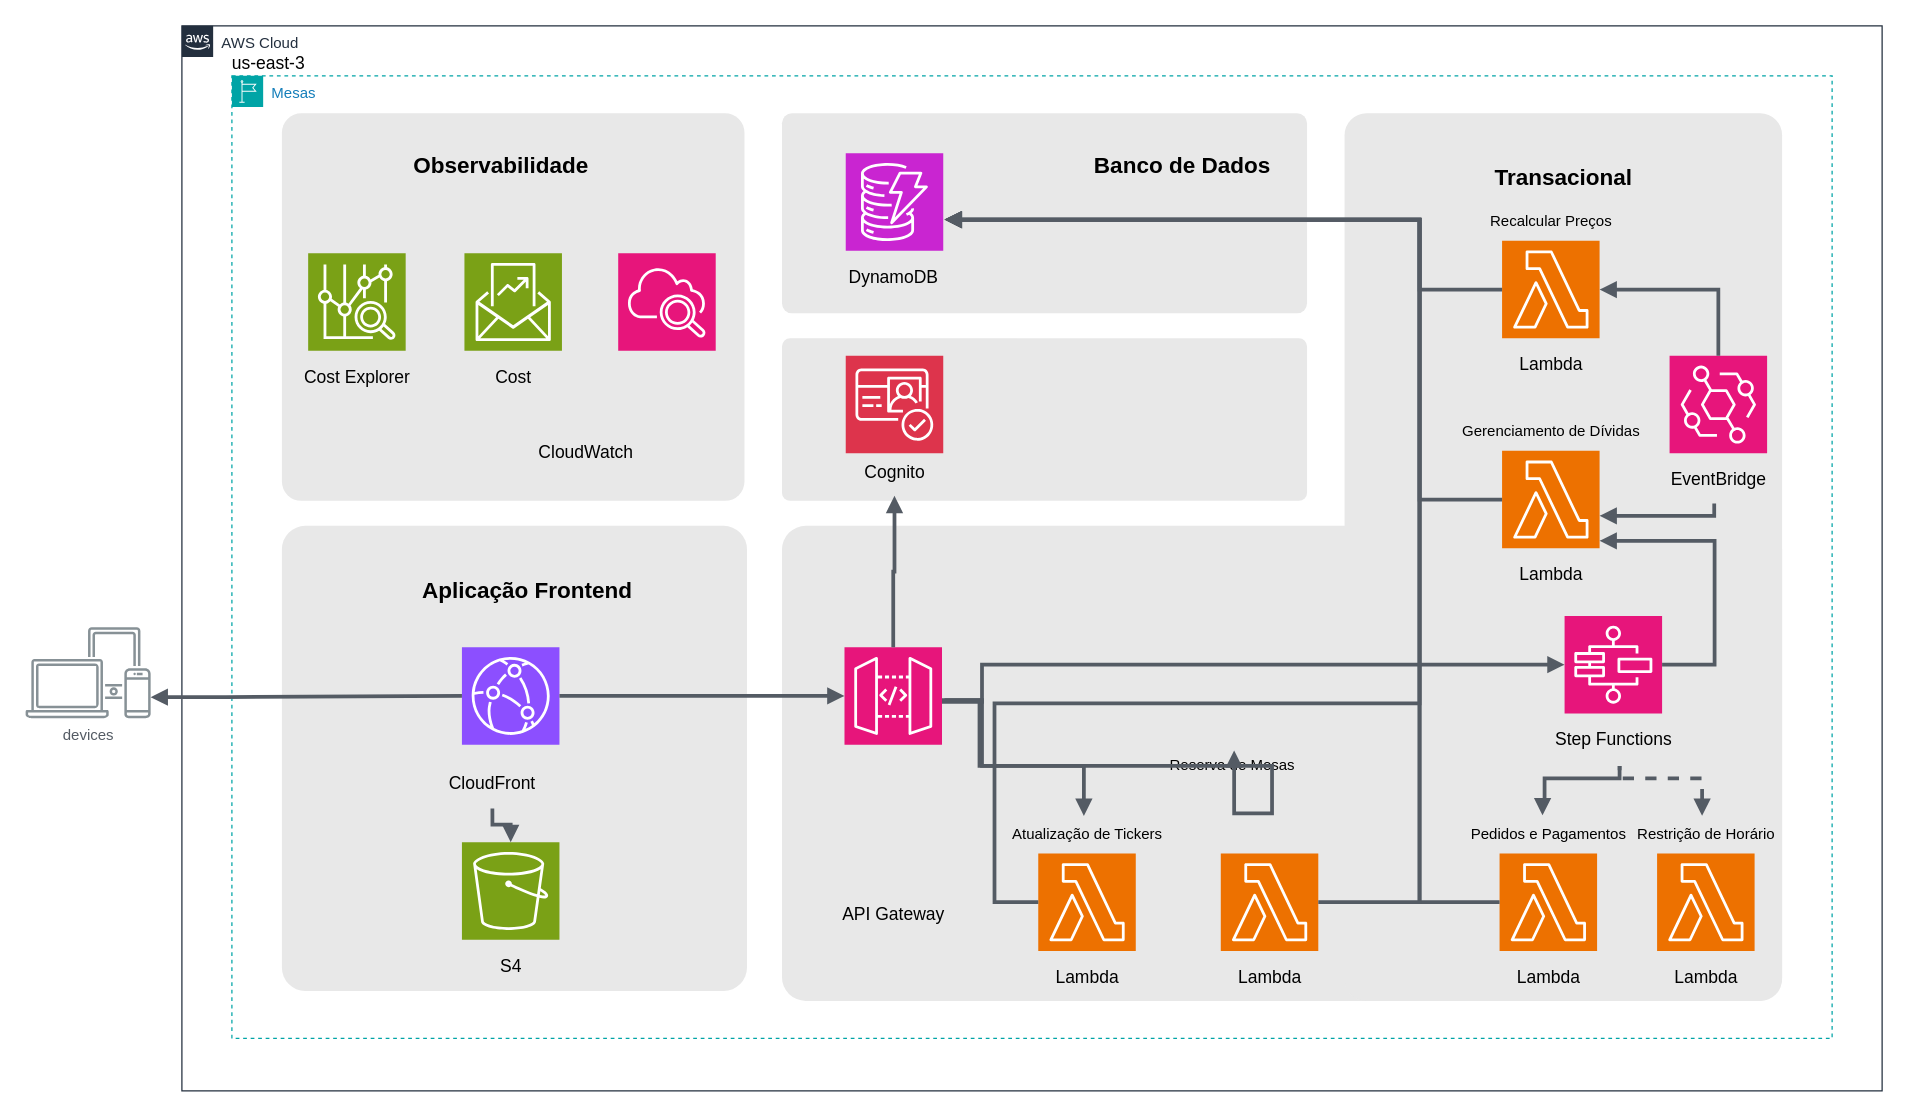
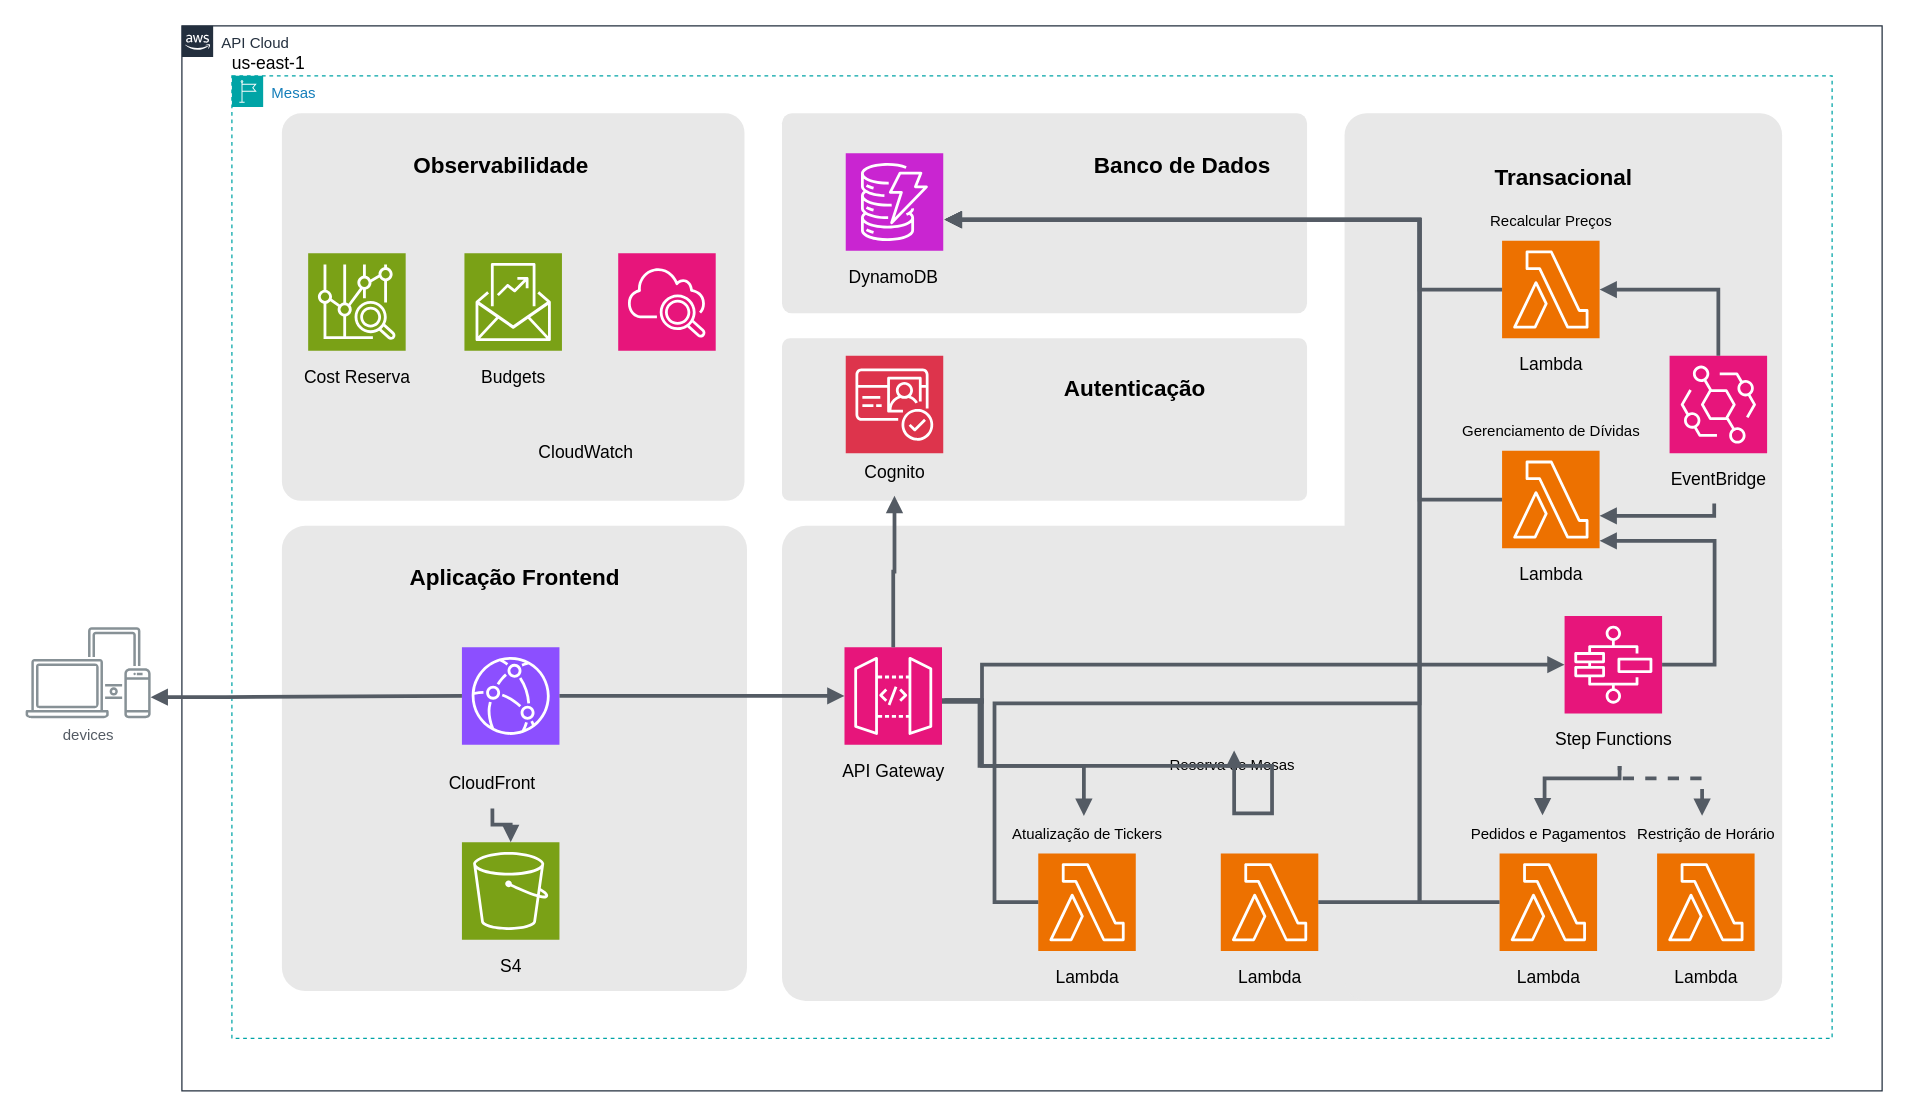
(256, 43) -> (256, 43)
(269, 63) -> (269, 63)
(358, 376) -> (358, 376)
(514, 376) -> (514, 376)
none -> (1134, 389)
(527, 591) -> (514, 578)
(893, 913) -> (893, 769)
